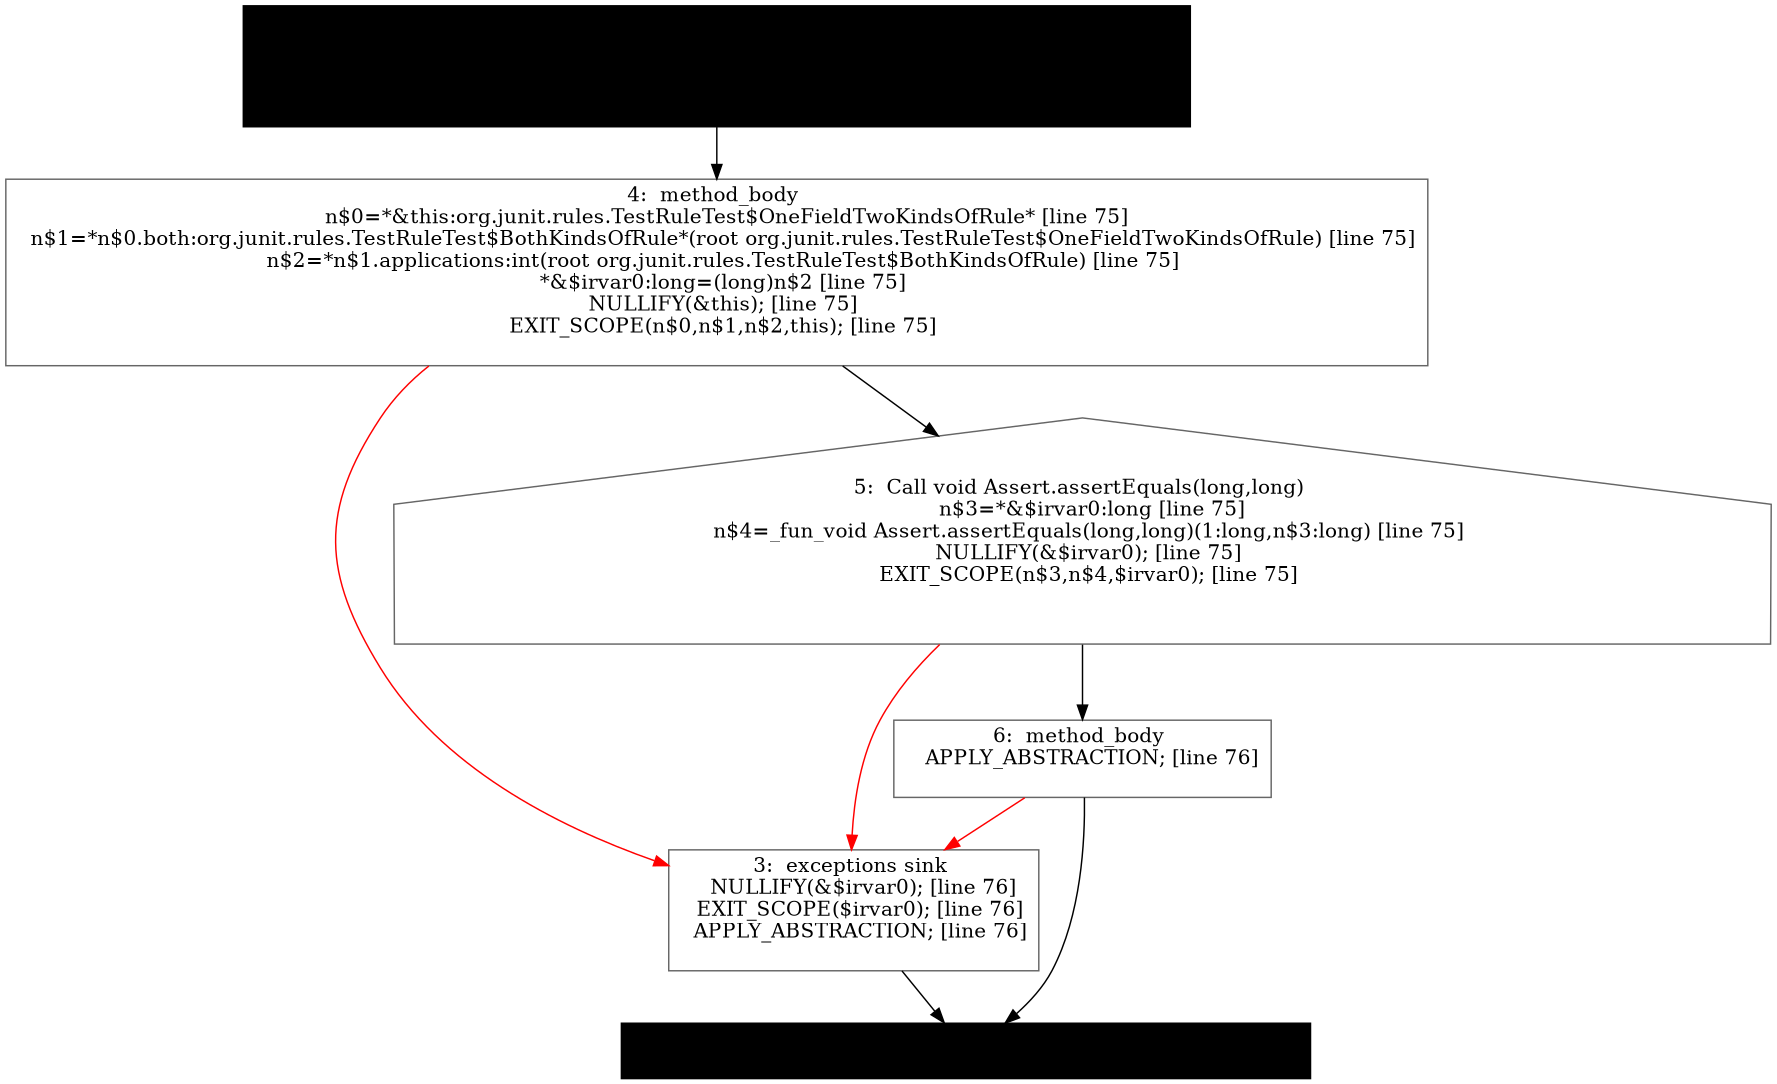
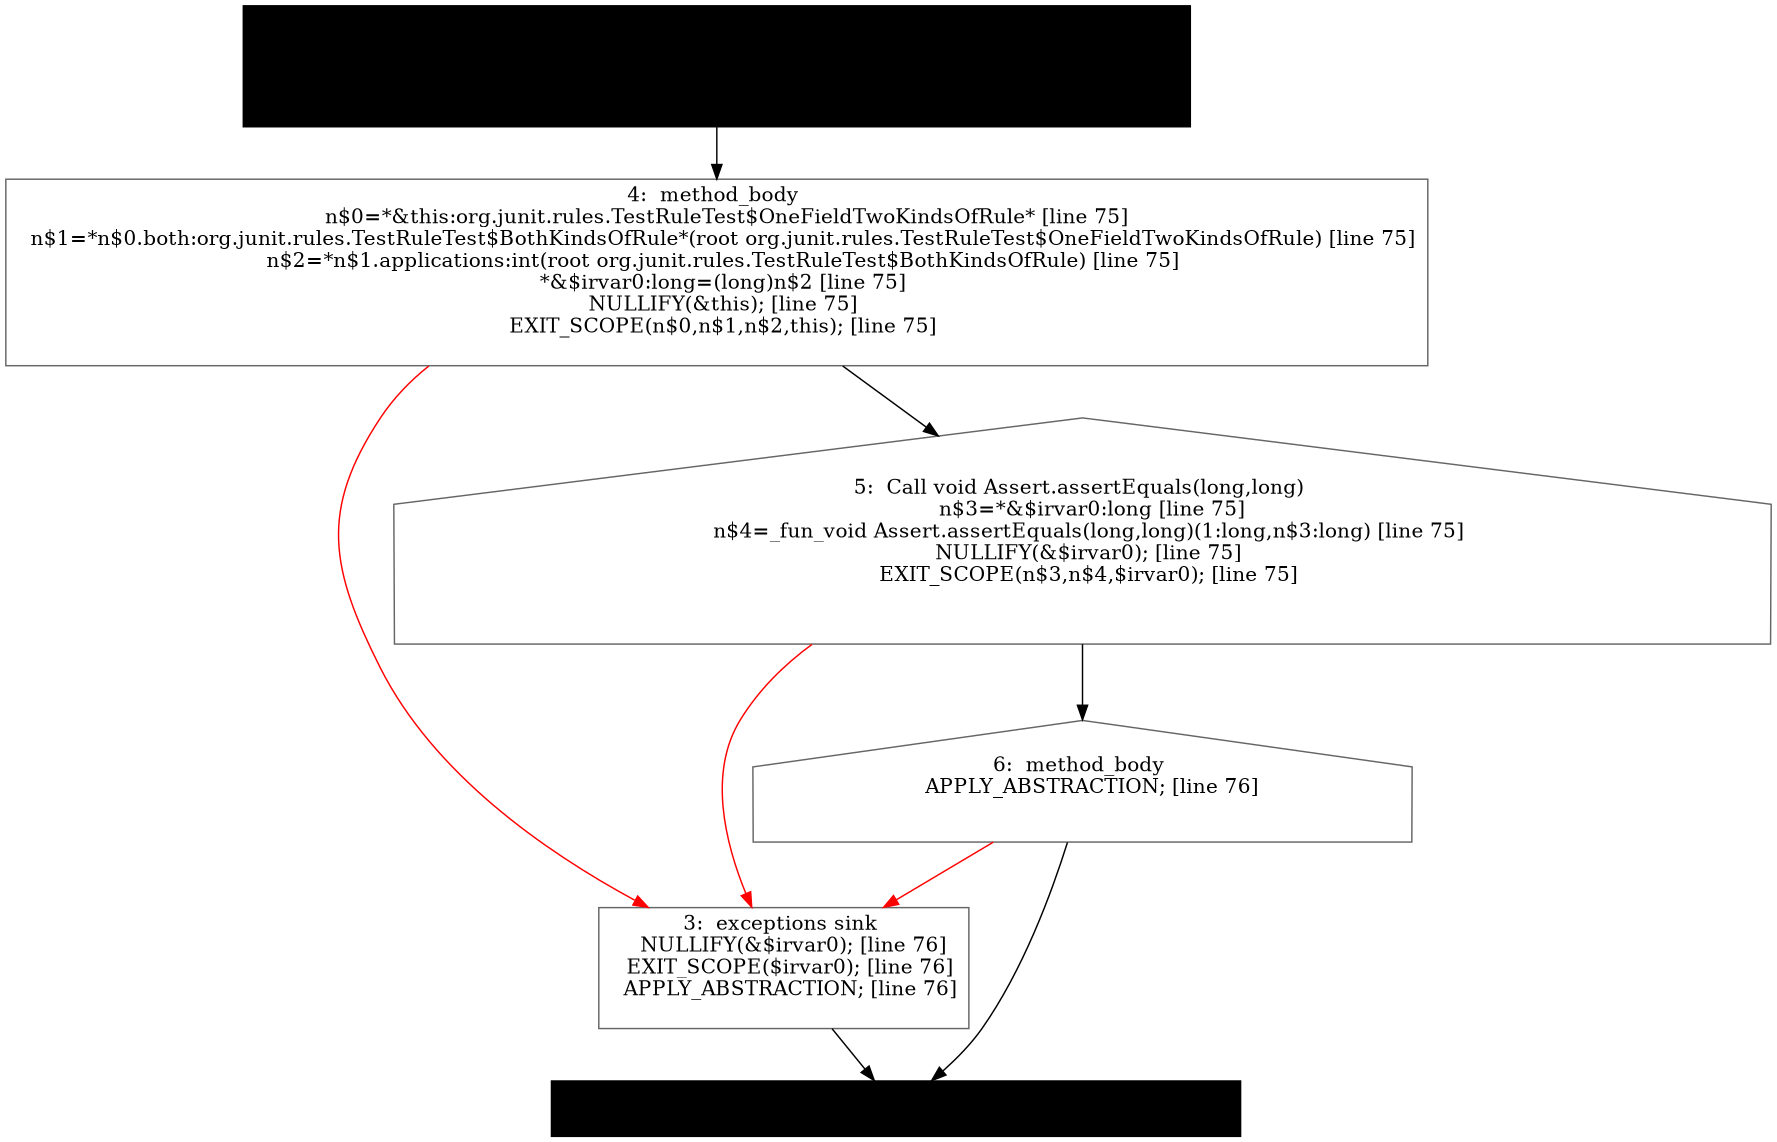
(1083, 759) -> (1083, 788)
